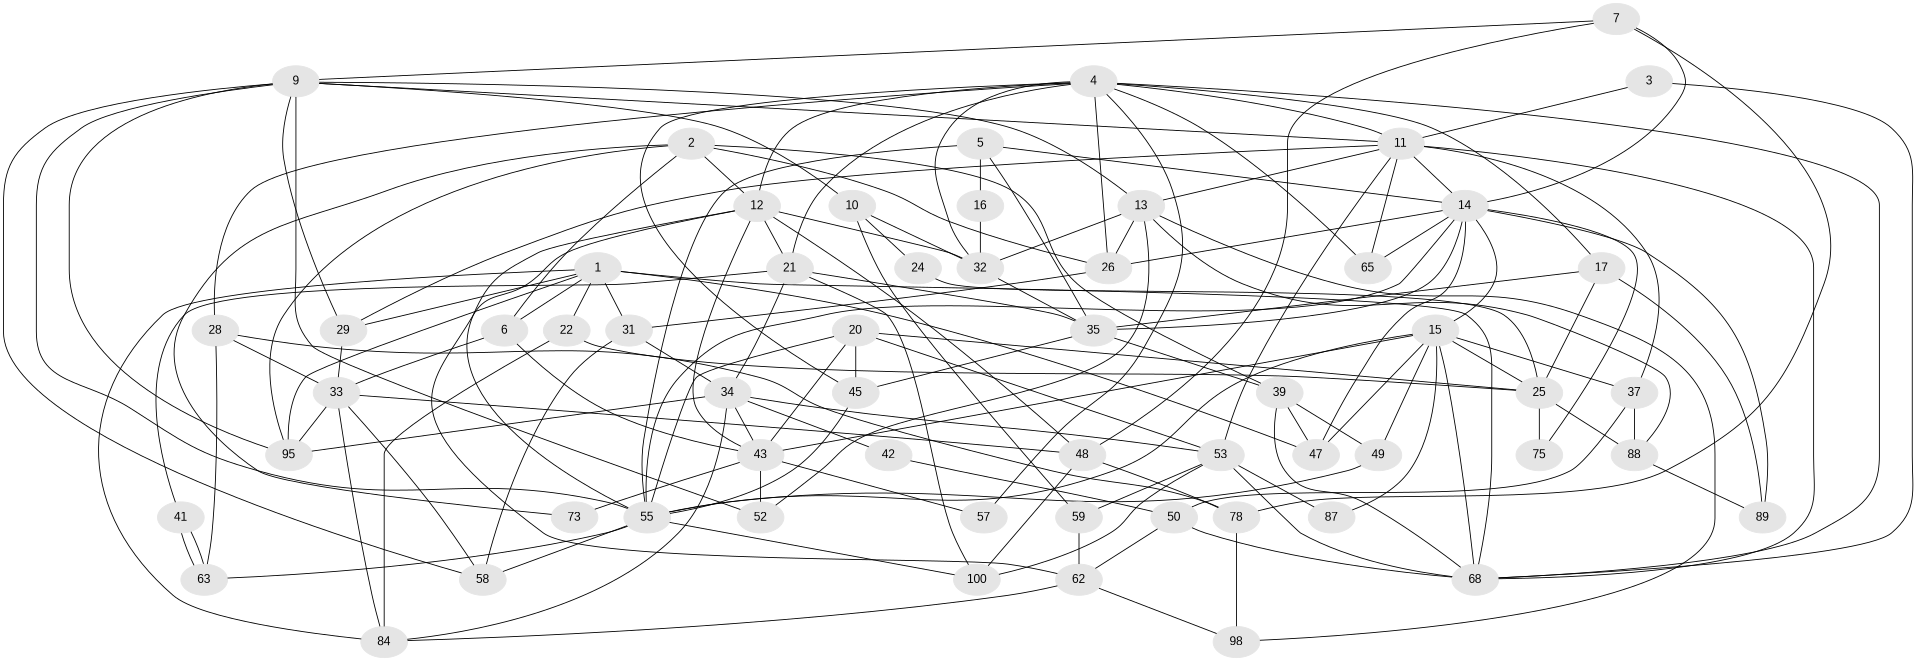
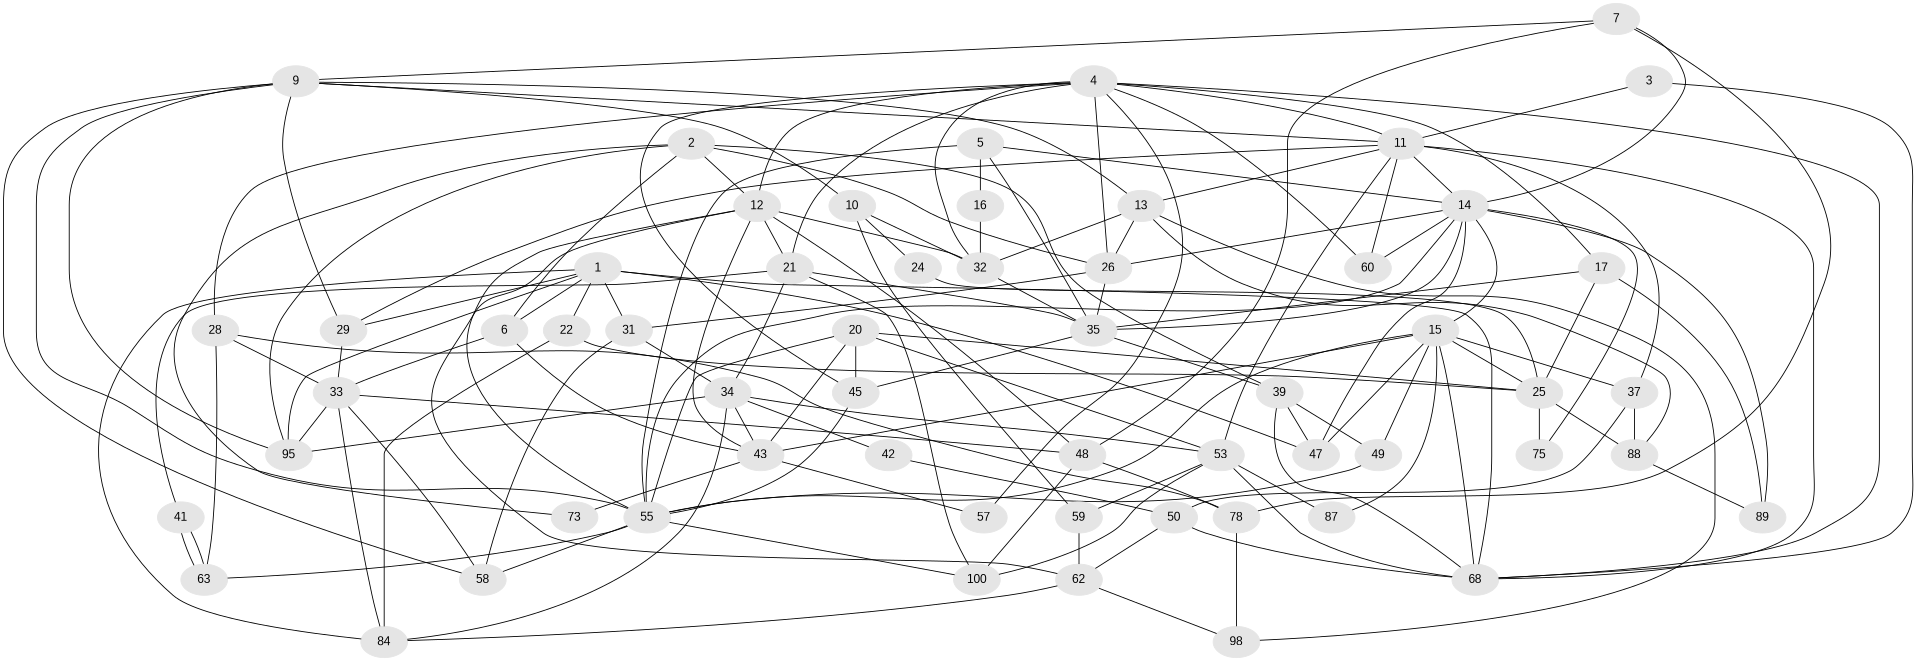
(1368, 268) -> (1368, 268)
none -> (1101, 299)
(761, 517) -> none
